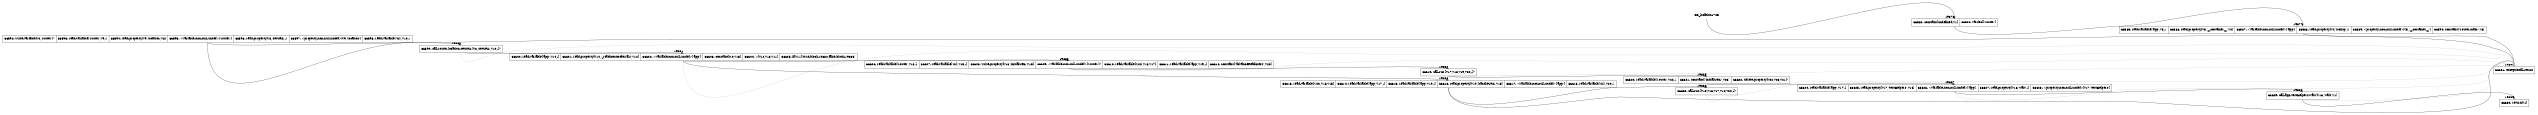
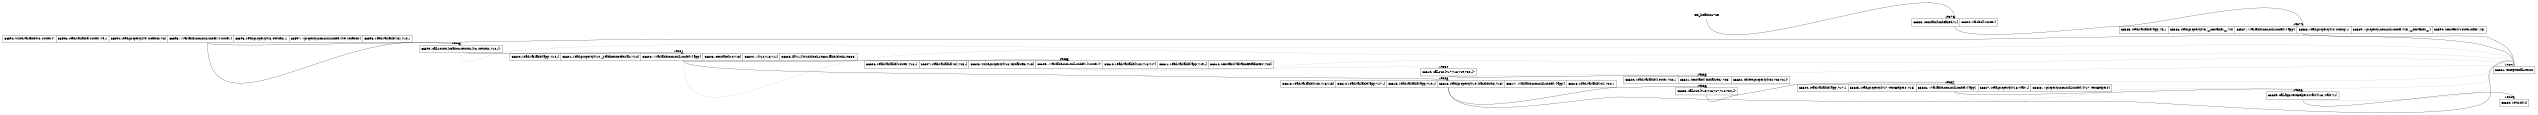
(1286, 68) -> (1286, 68)
(1873, 84) -> (1873, 84)
(1789, 86) -> (1789, 86)
